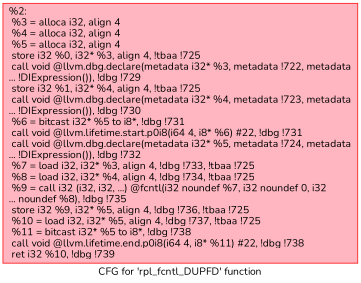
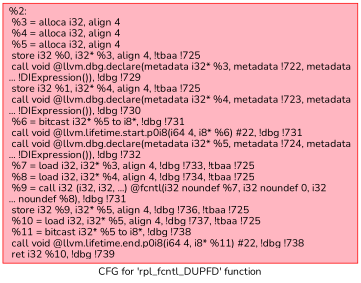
(68, 199) -> (68, 199)
